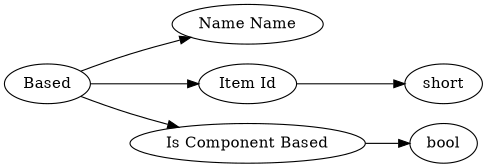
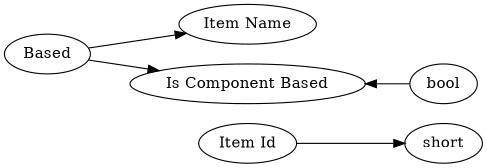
(248, 24) -> (248, 24)
(139, 84) -> none
(382, 143) -> (393, 84)
